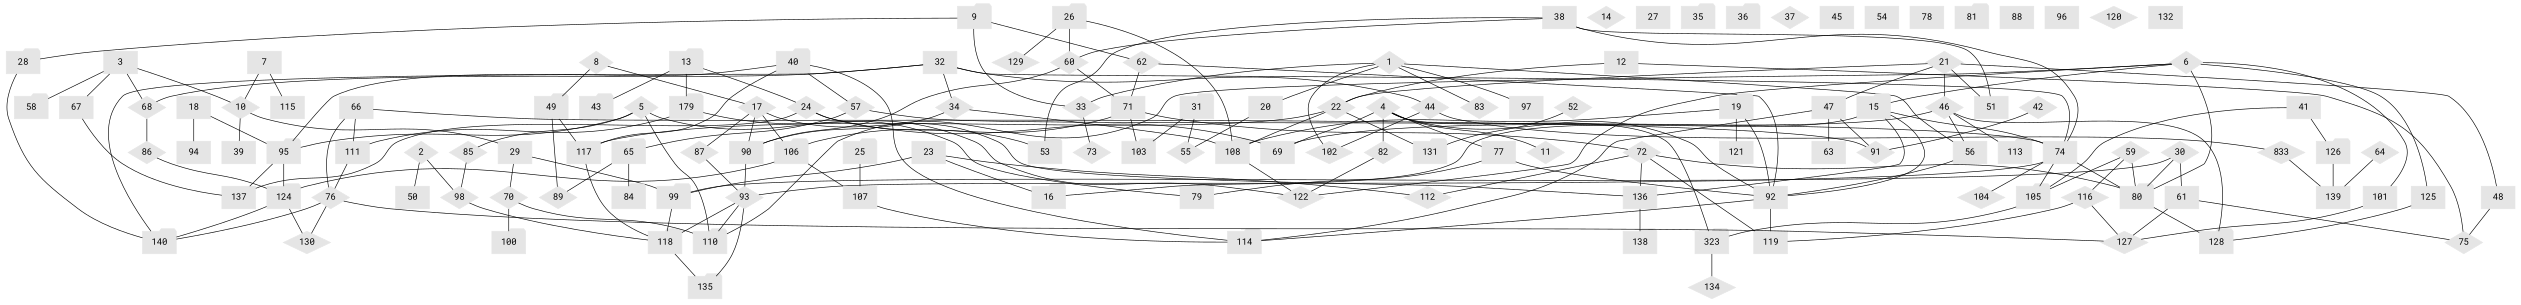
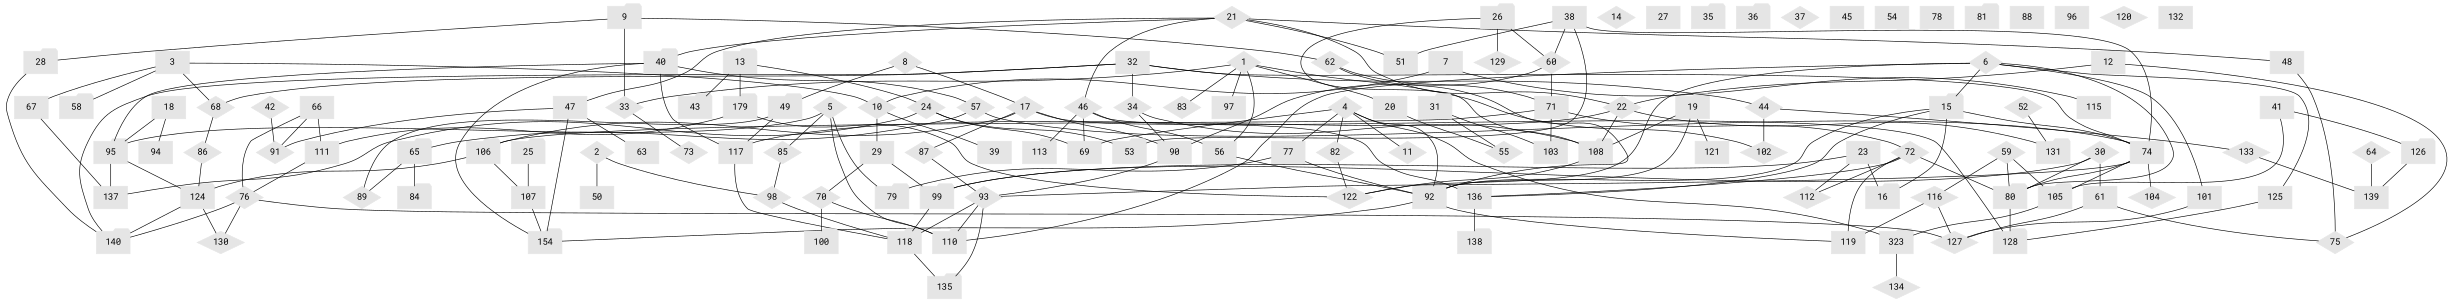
none -> (919, 30)
(2281, 152) -> (2246, 152)
(1244, 242) -> (545, 242)
